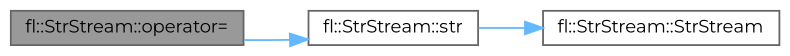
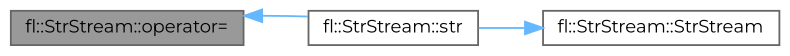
(267, 40) -> (285, 16)
